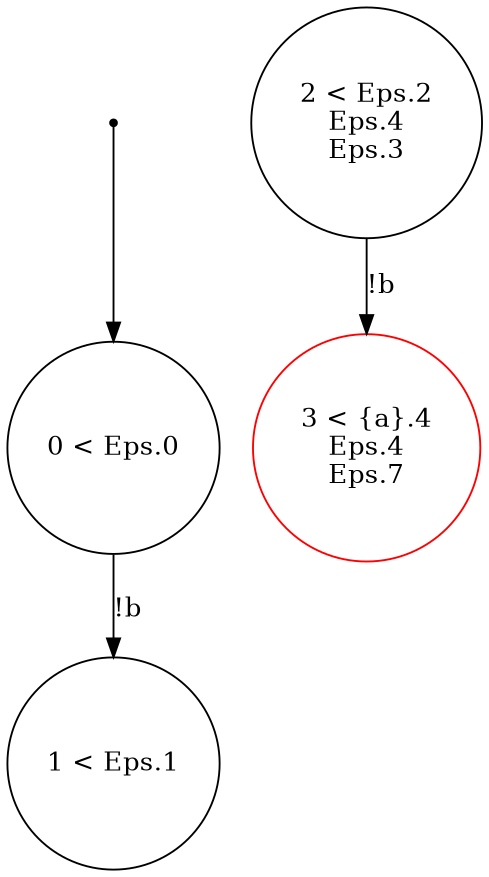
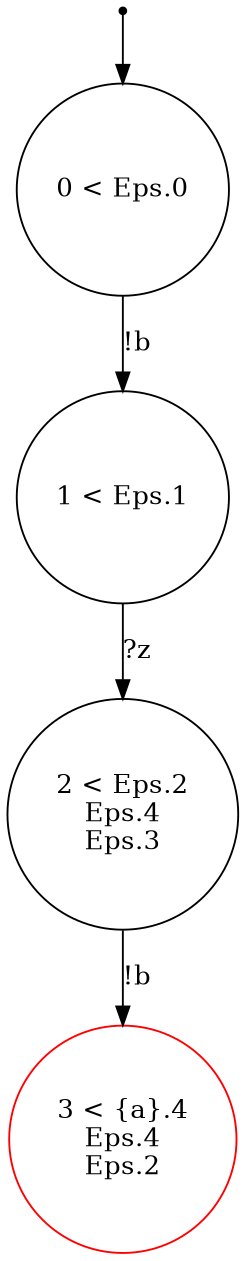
(367, 448) -> (123, 1139)
none -> (123, 642)
